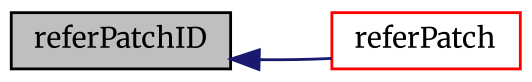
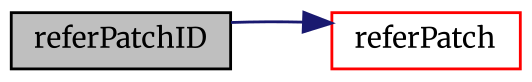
(295, 60) -> (267, 22)
